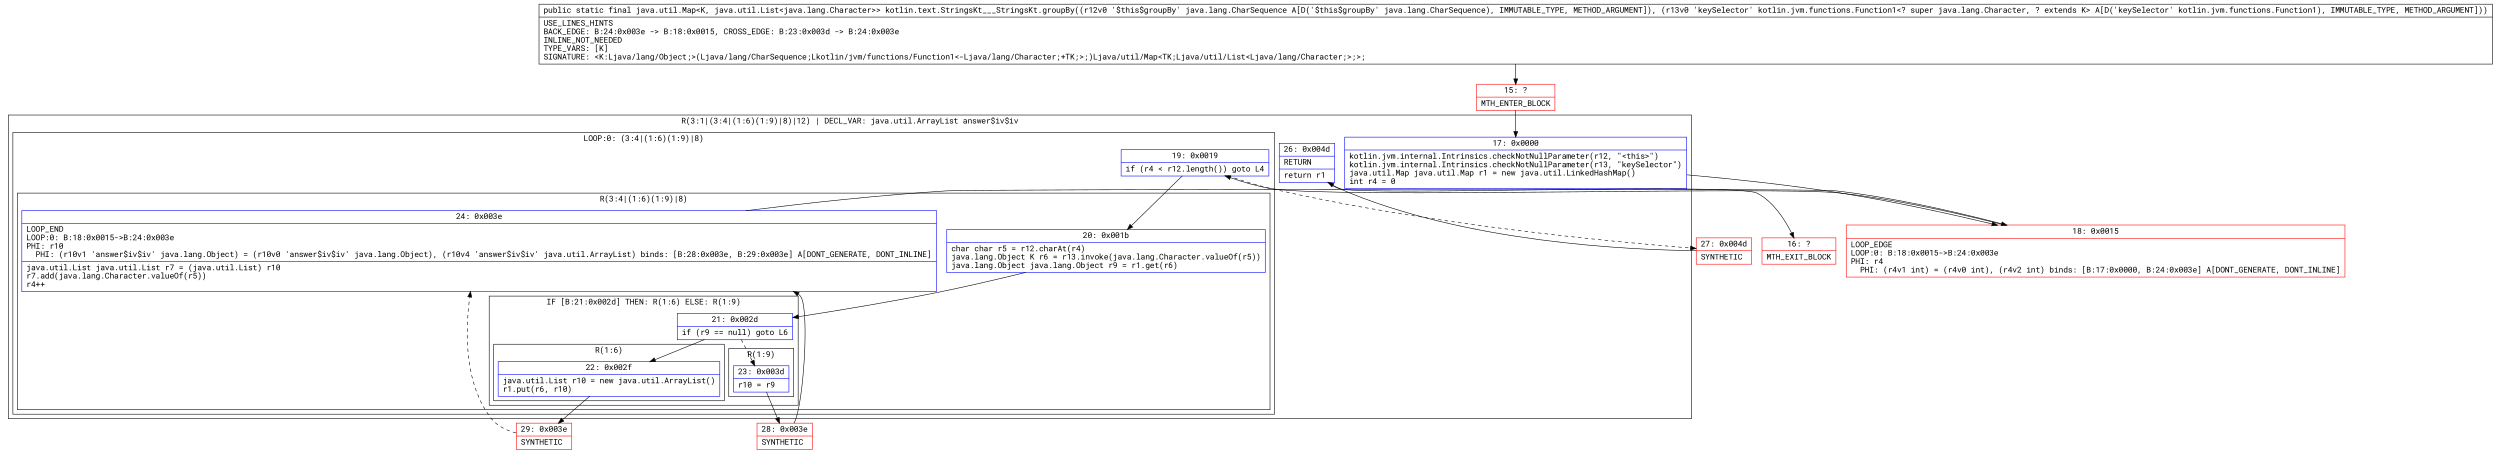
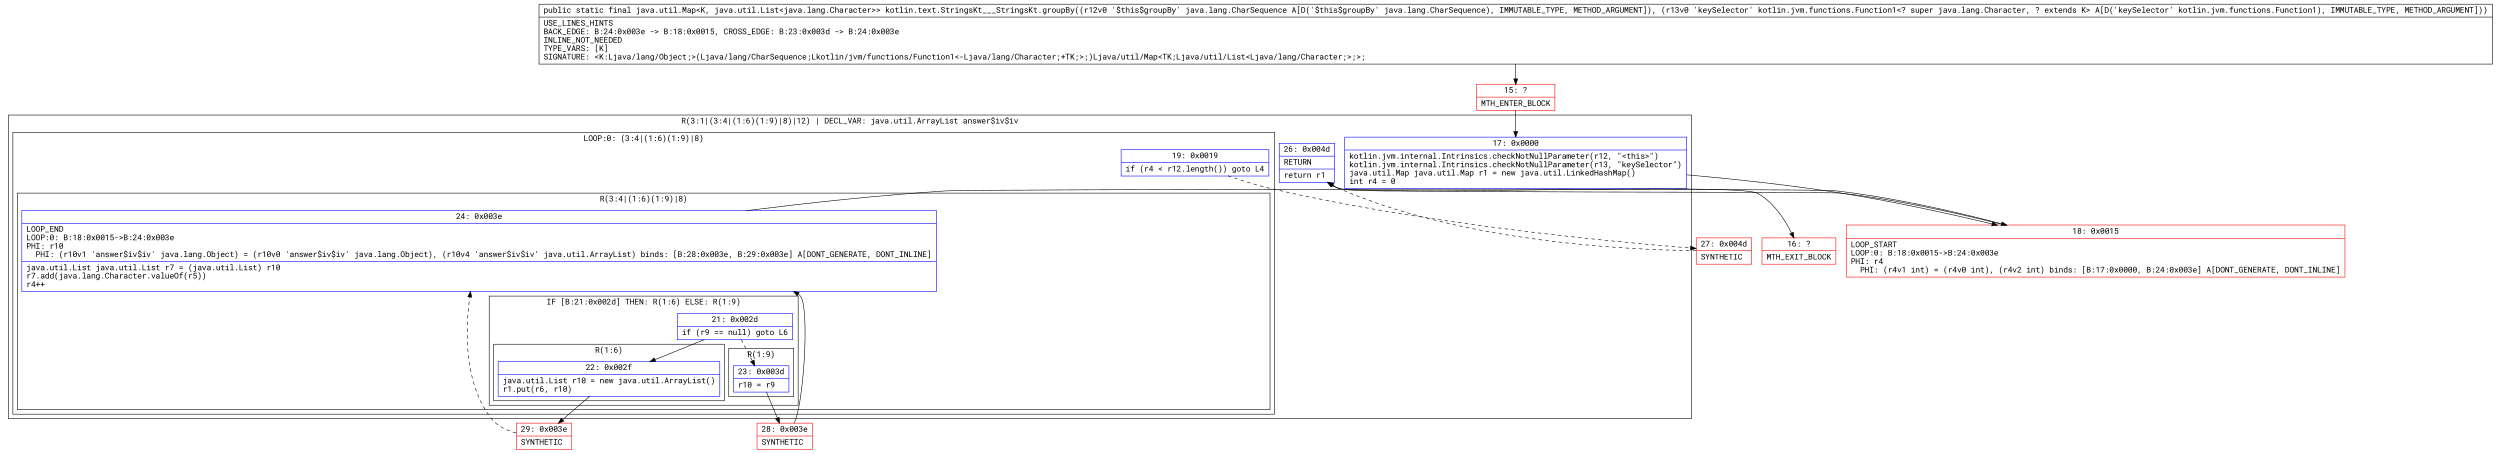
(1619, 191) -> (1670, 192)
(1511, 235) -> (1511, 235)
(1872, 245) -> (1874, 245)
(1106, 251) -> none
